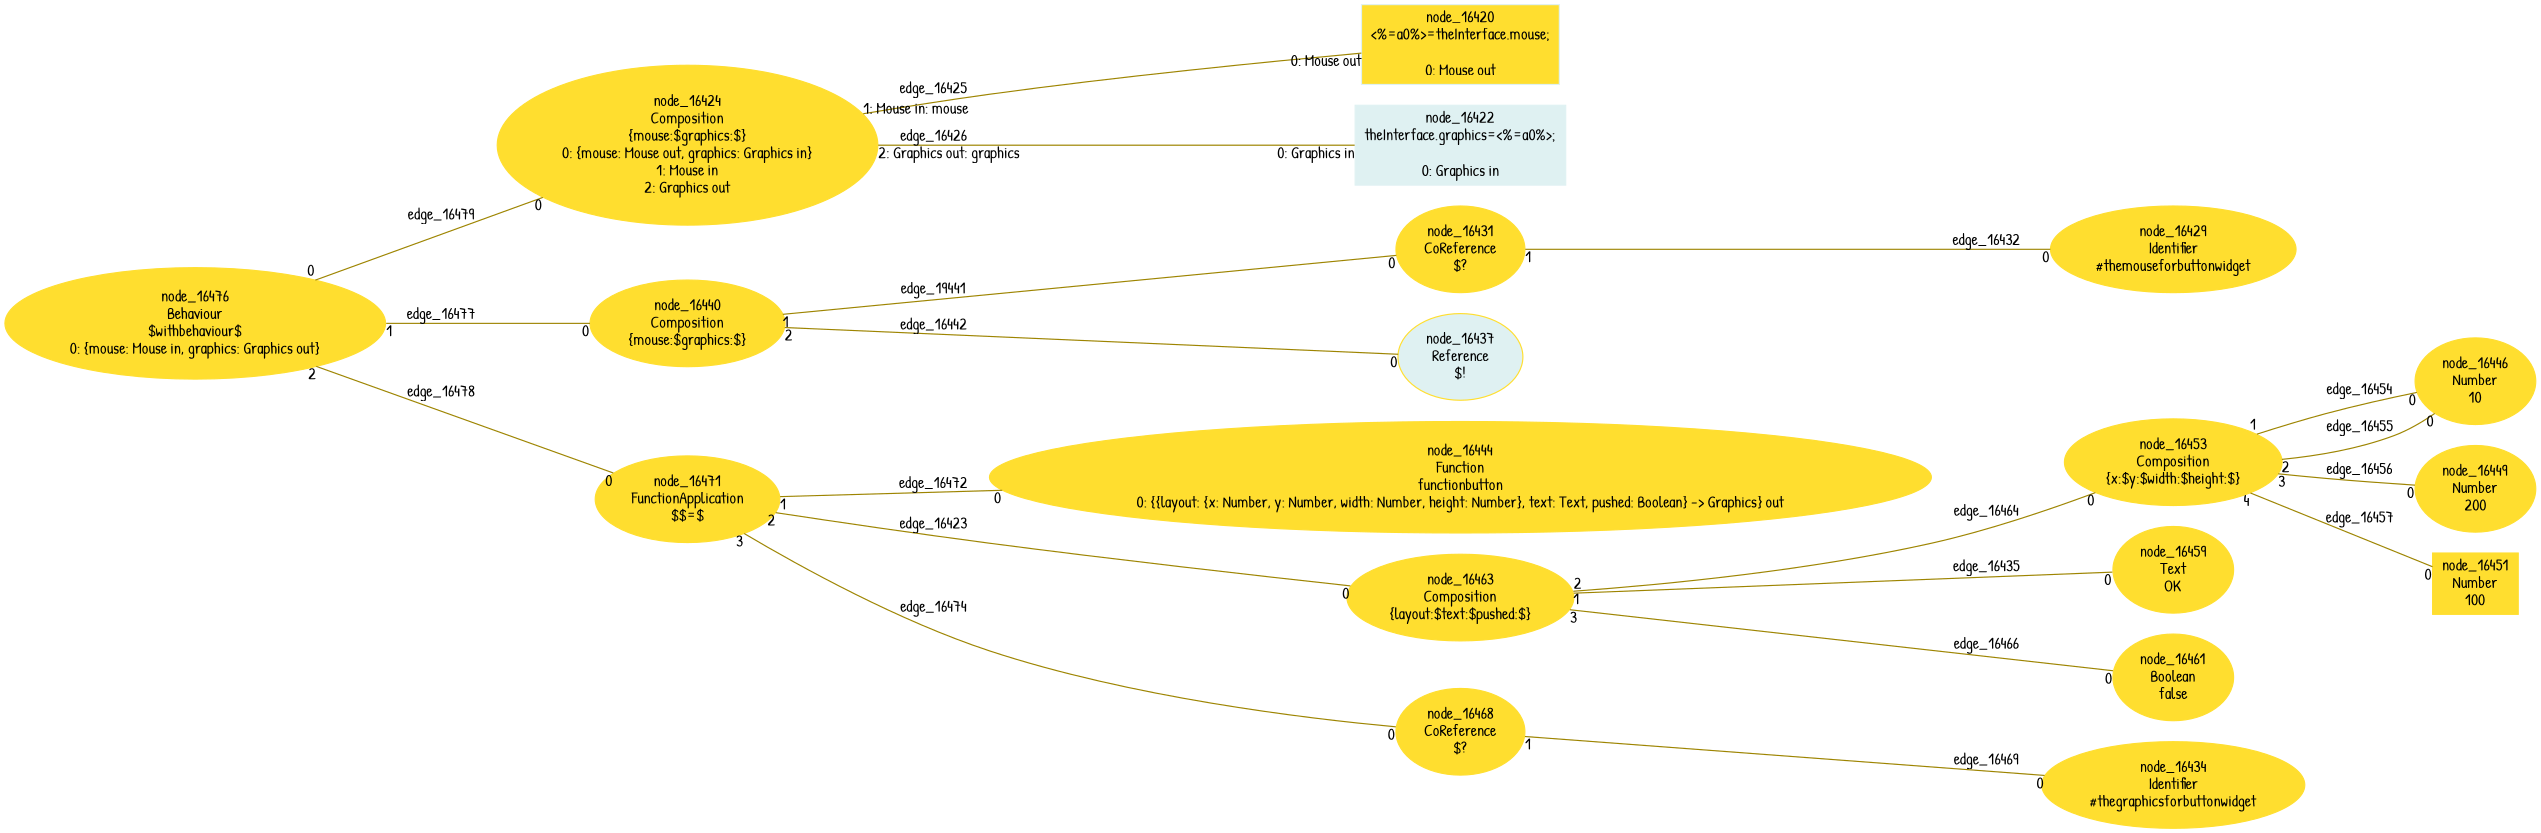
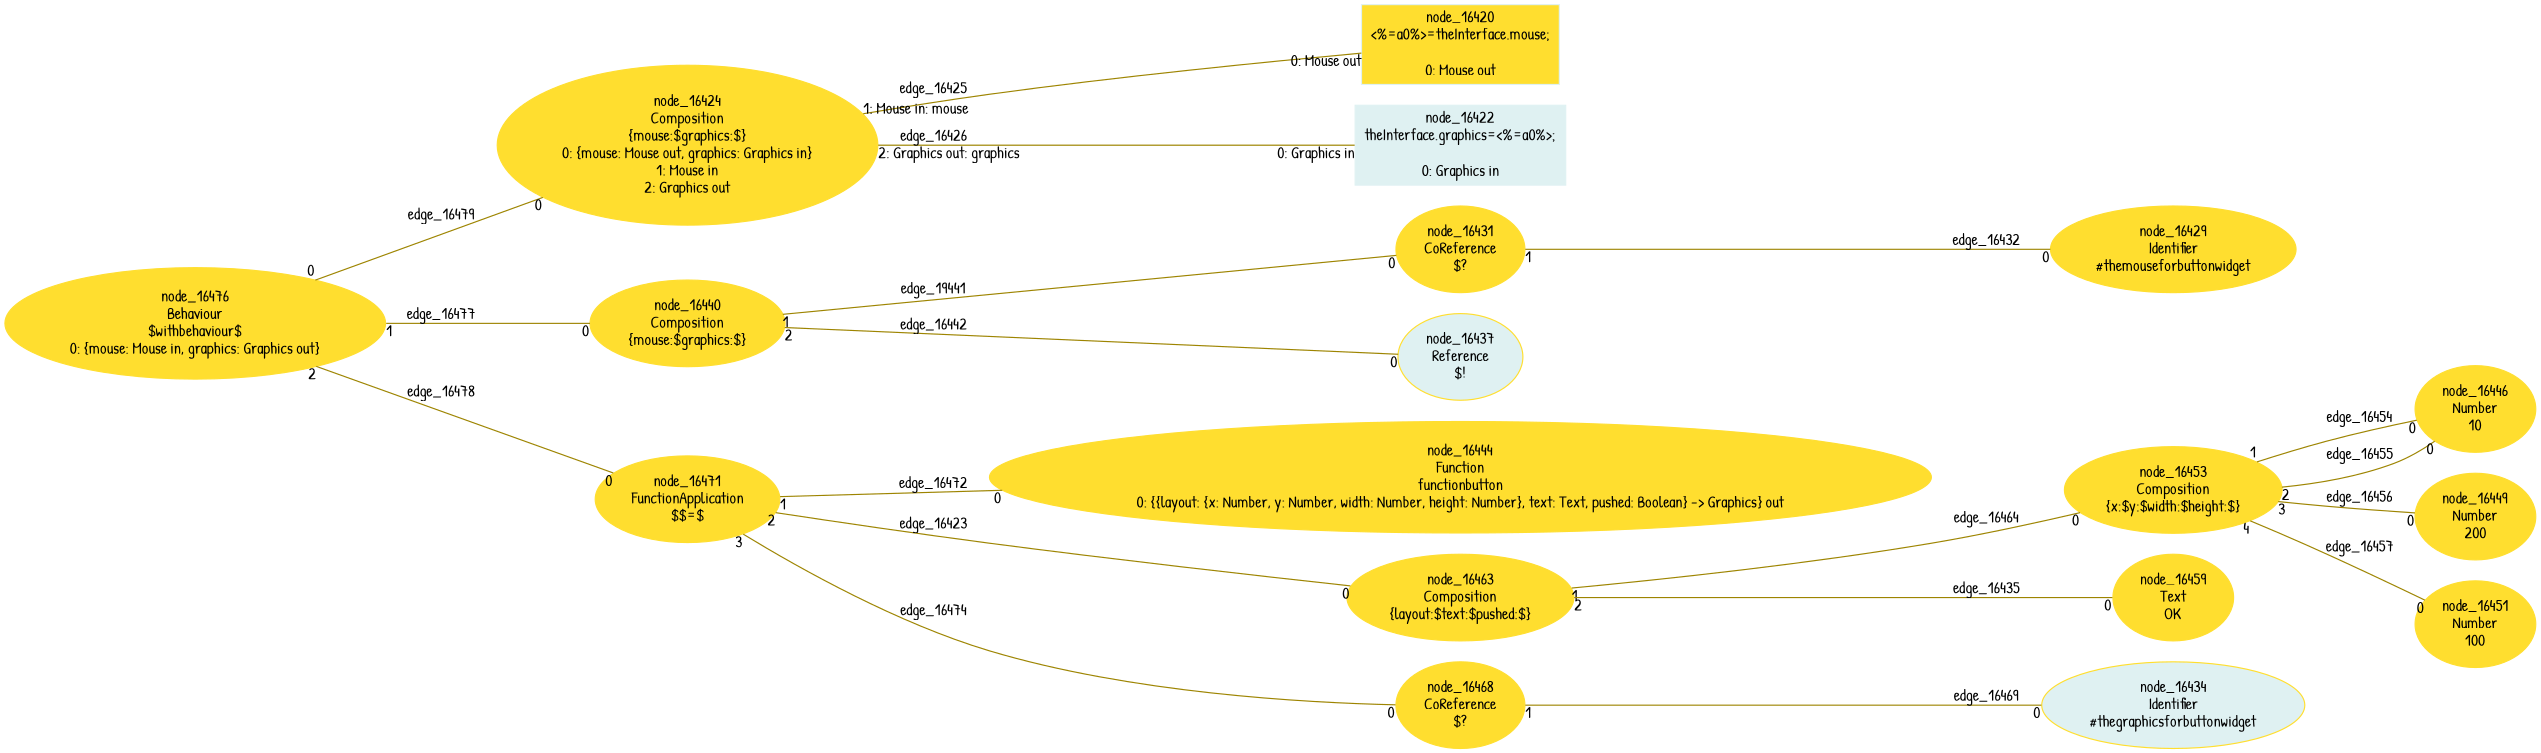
(2475, 584) -> (2475, 624)
(2173, 677) -> none
(2173, 785) -> (2173, 705)
